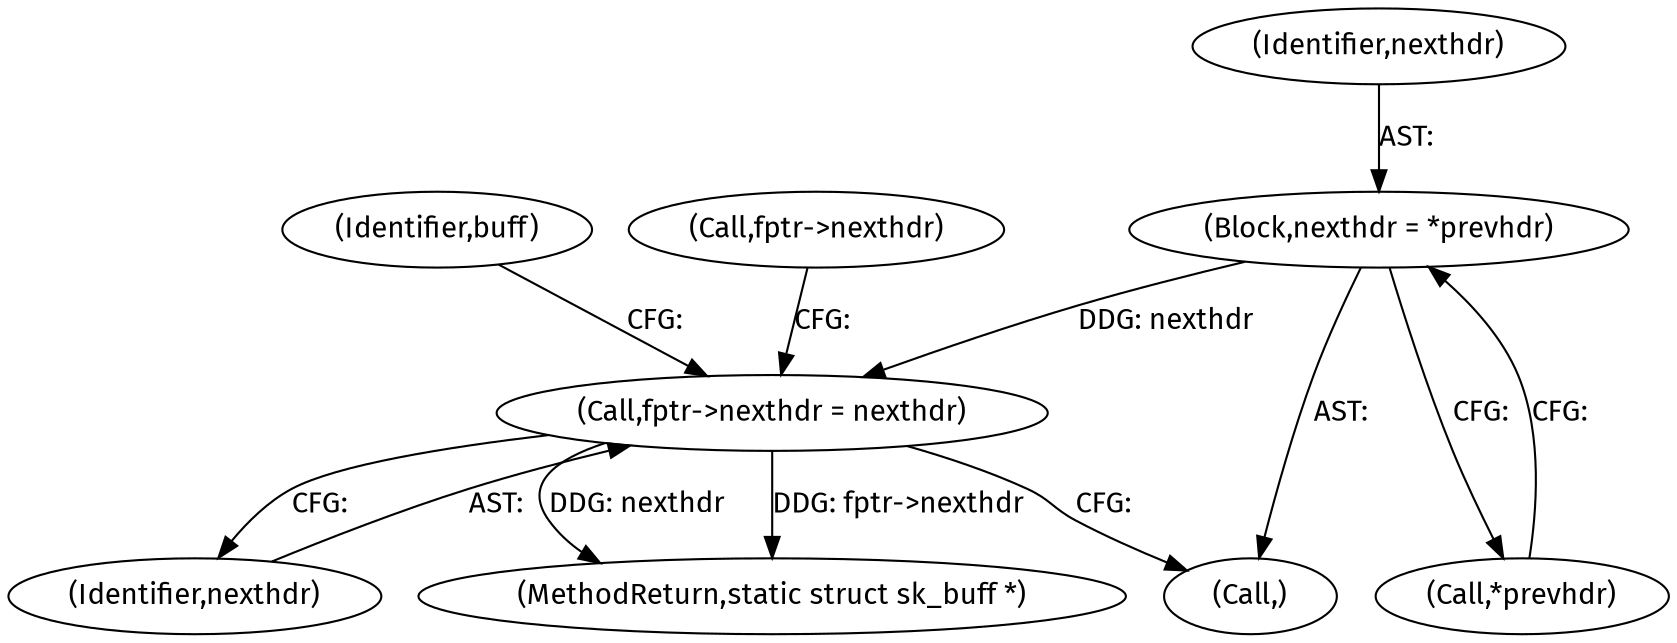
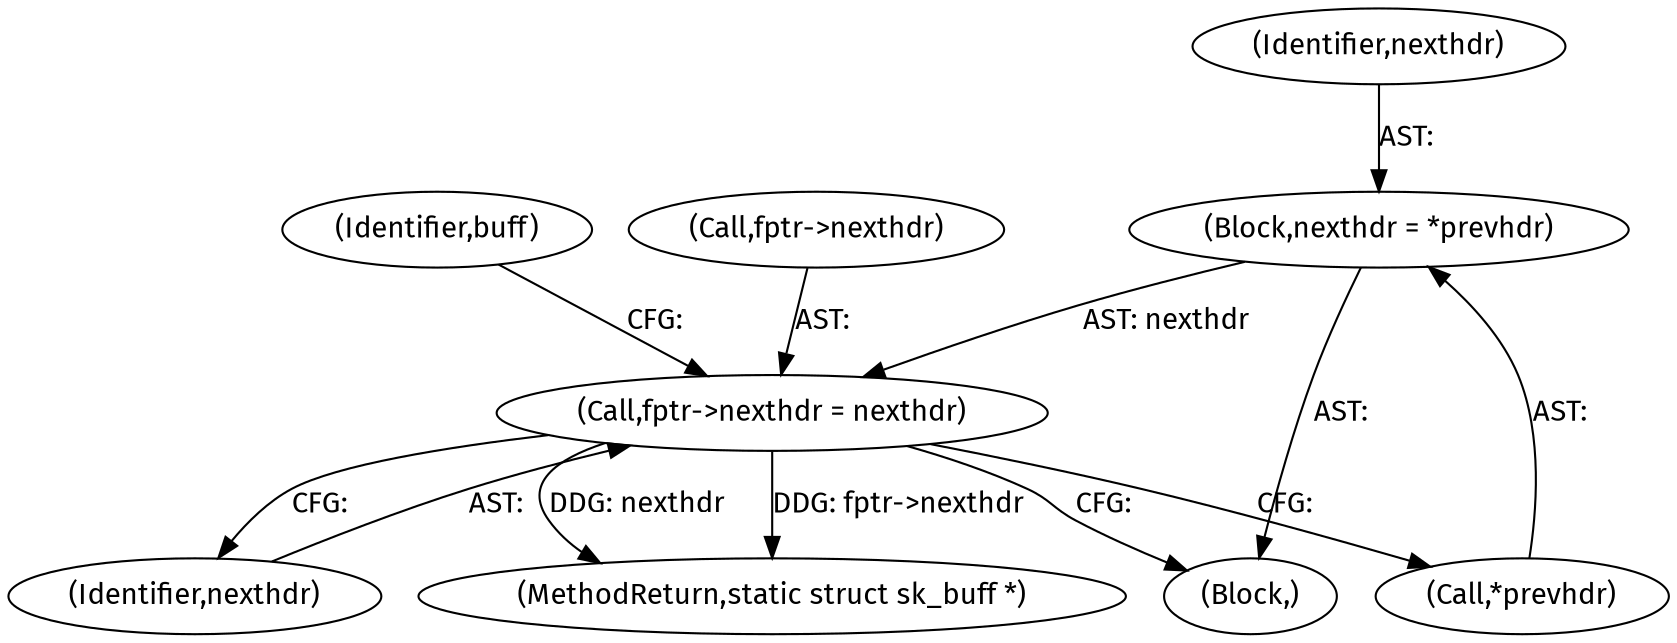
(827, 321) -> (827, 321)
(1166, 321) -> (1166, 321)
(1435, 406) -> (1172, 496)
(1564, 413) -> (1564, 413)
(1250, 596) -> (1250, 596)
